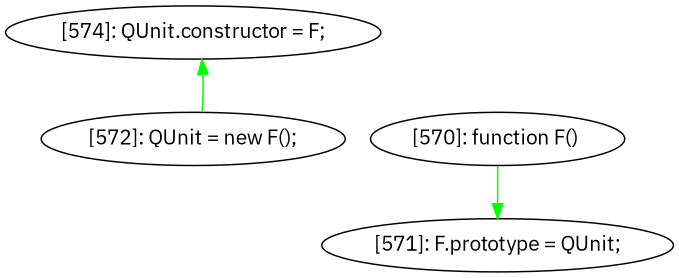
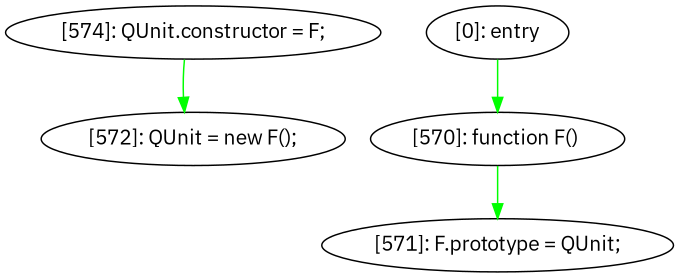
none -> (498, 33)
(203, 93) -> (183, 78)
